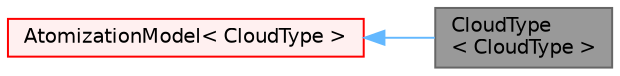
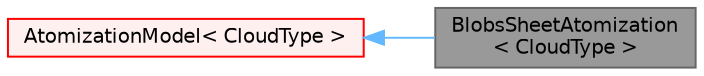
(524, 38) -> (565, 38)
